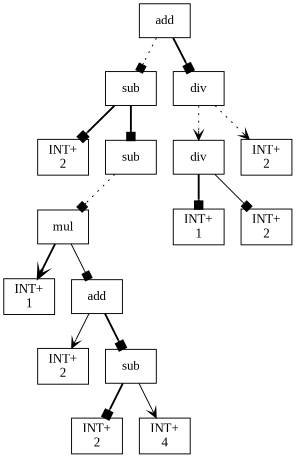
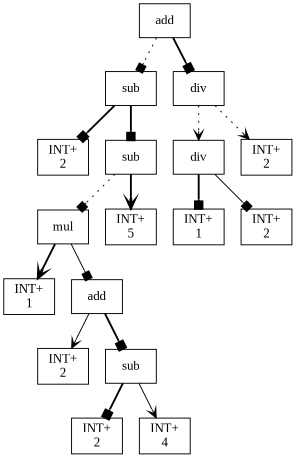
none -> (131, 227)
